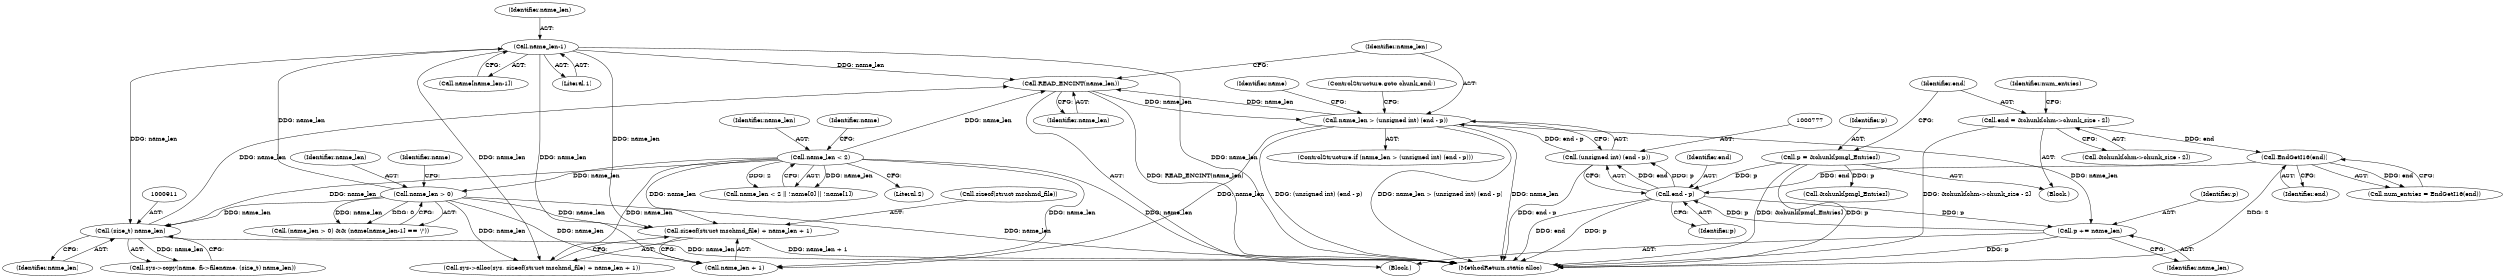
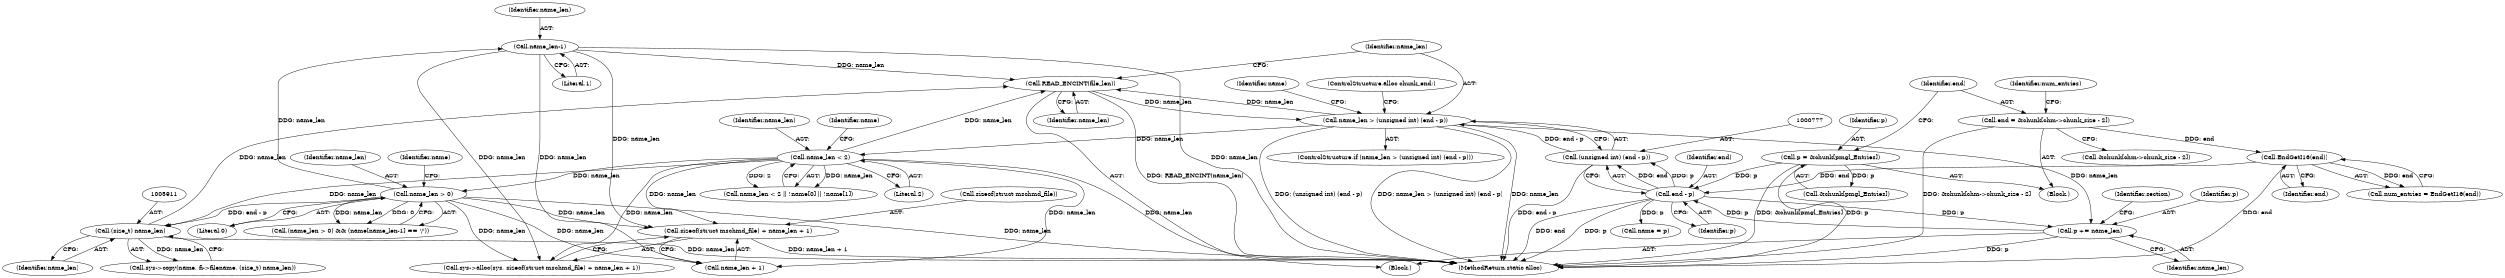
(247, 63) -> none
(563, 65) -> (563, 65)
(476, 84) -> none
(1071, 84) -> (1071, 84)
(1382, 84) -> (1382, 84)
(2103, 138) -> none
none -> (893, 167)
none -> (1796, 179)
(164, 194) -> (164, 194)
none -> (2142, 194)
(247, 213) -> (247, 213)
(2258, 213) -> (2258, 213)
none -> (212, 231)
none -> (1646, 231)
(1083, 242) -> (1091, 140)
